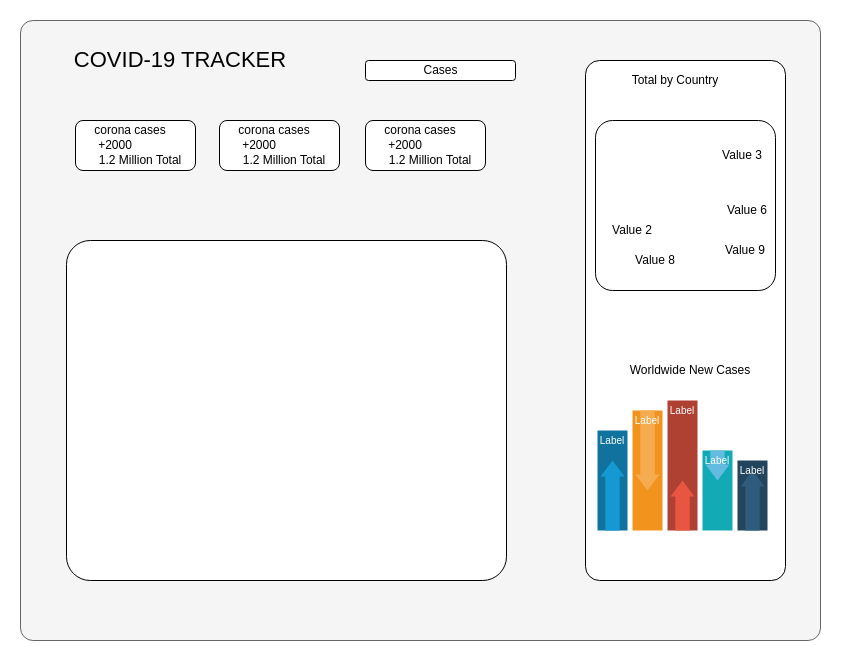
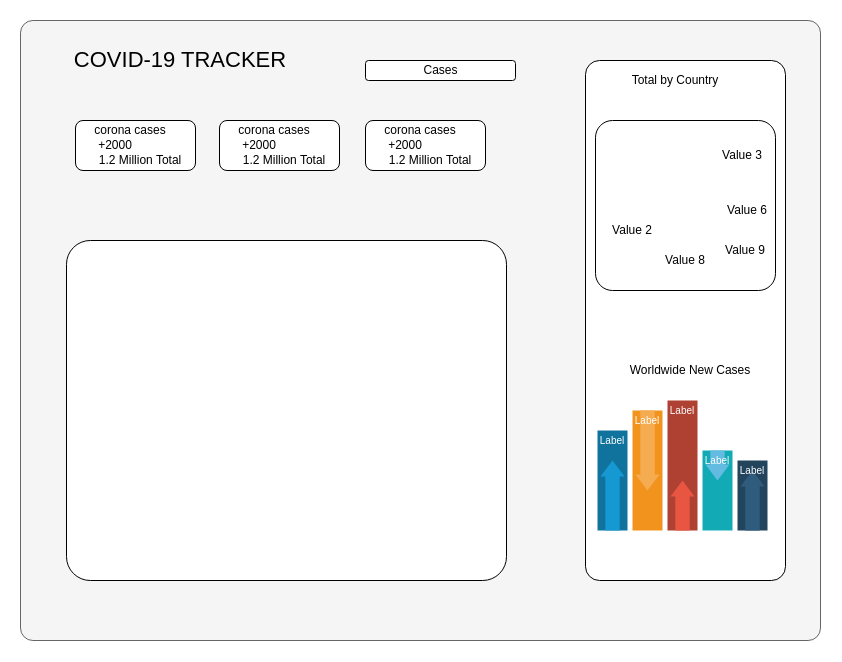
(656, 261) -> (686, 261)
